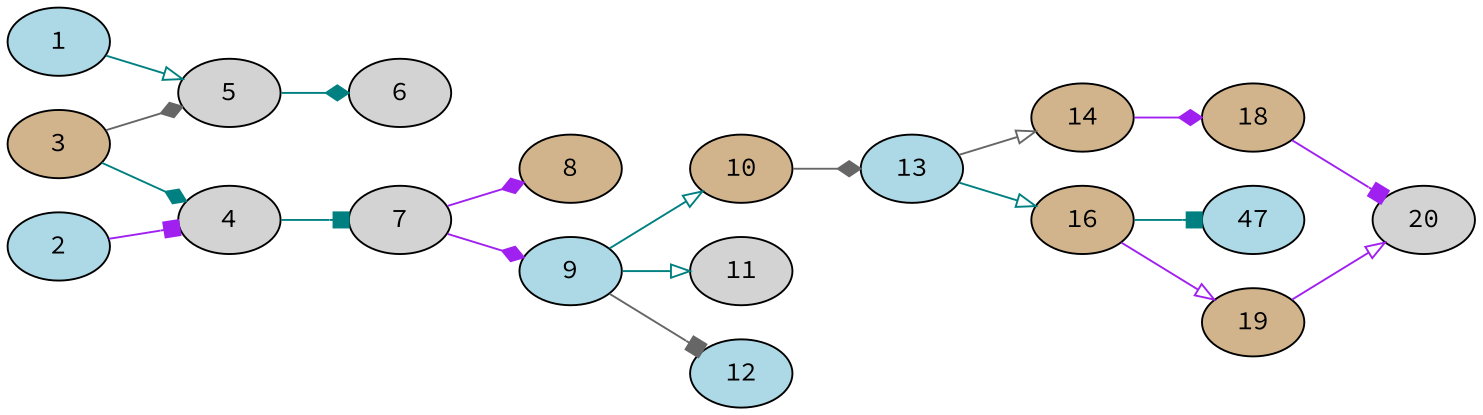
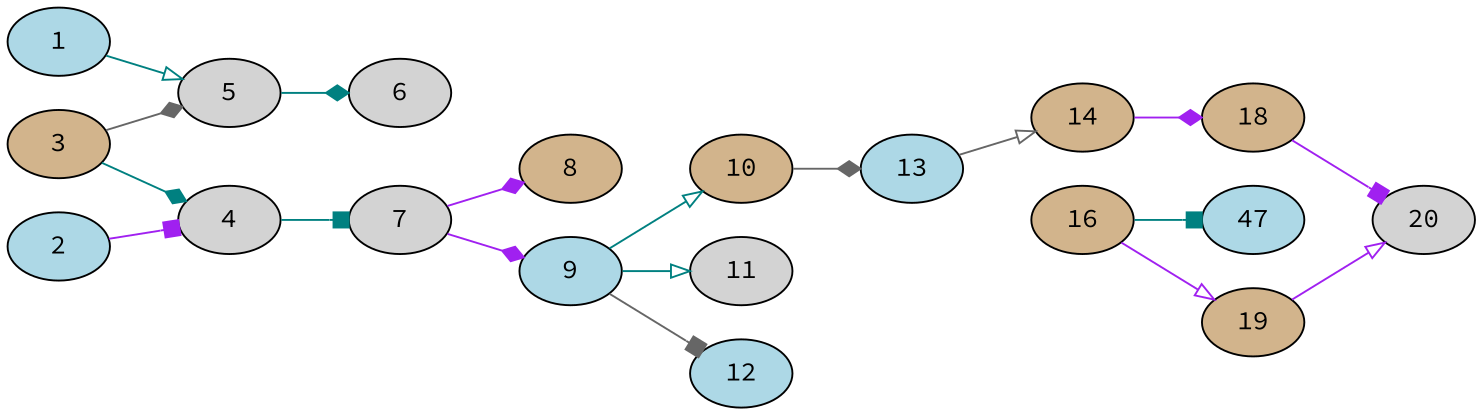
(988, 192) -> none
